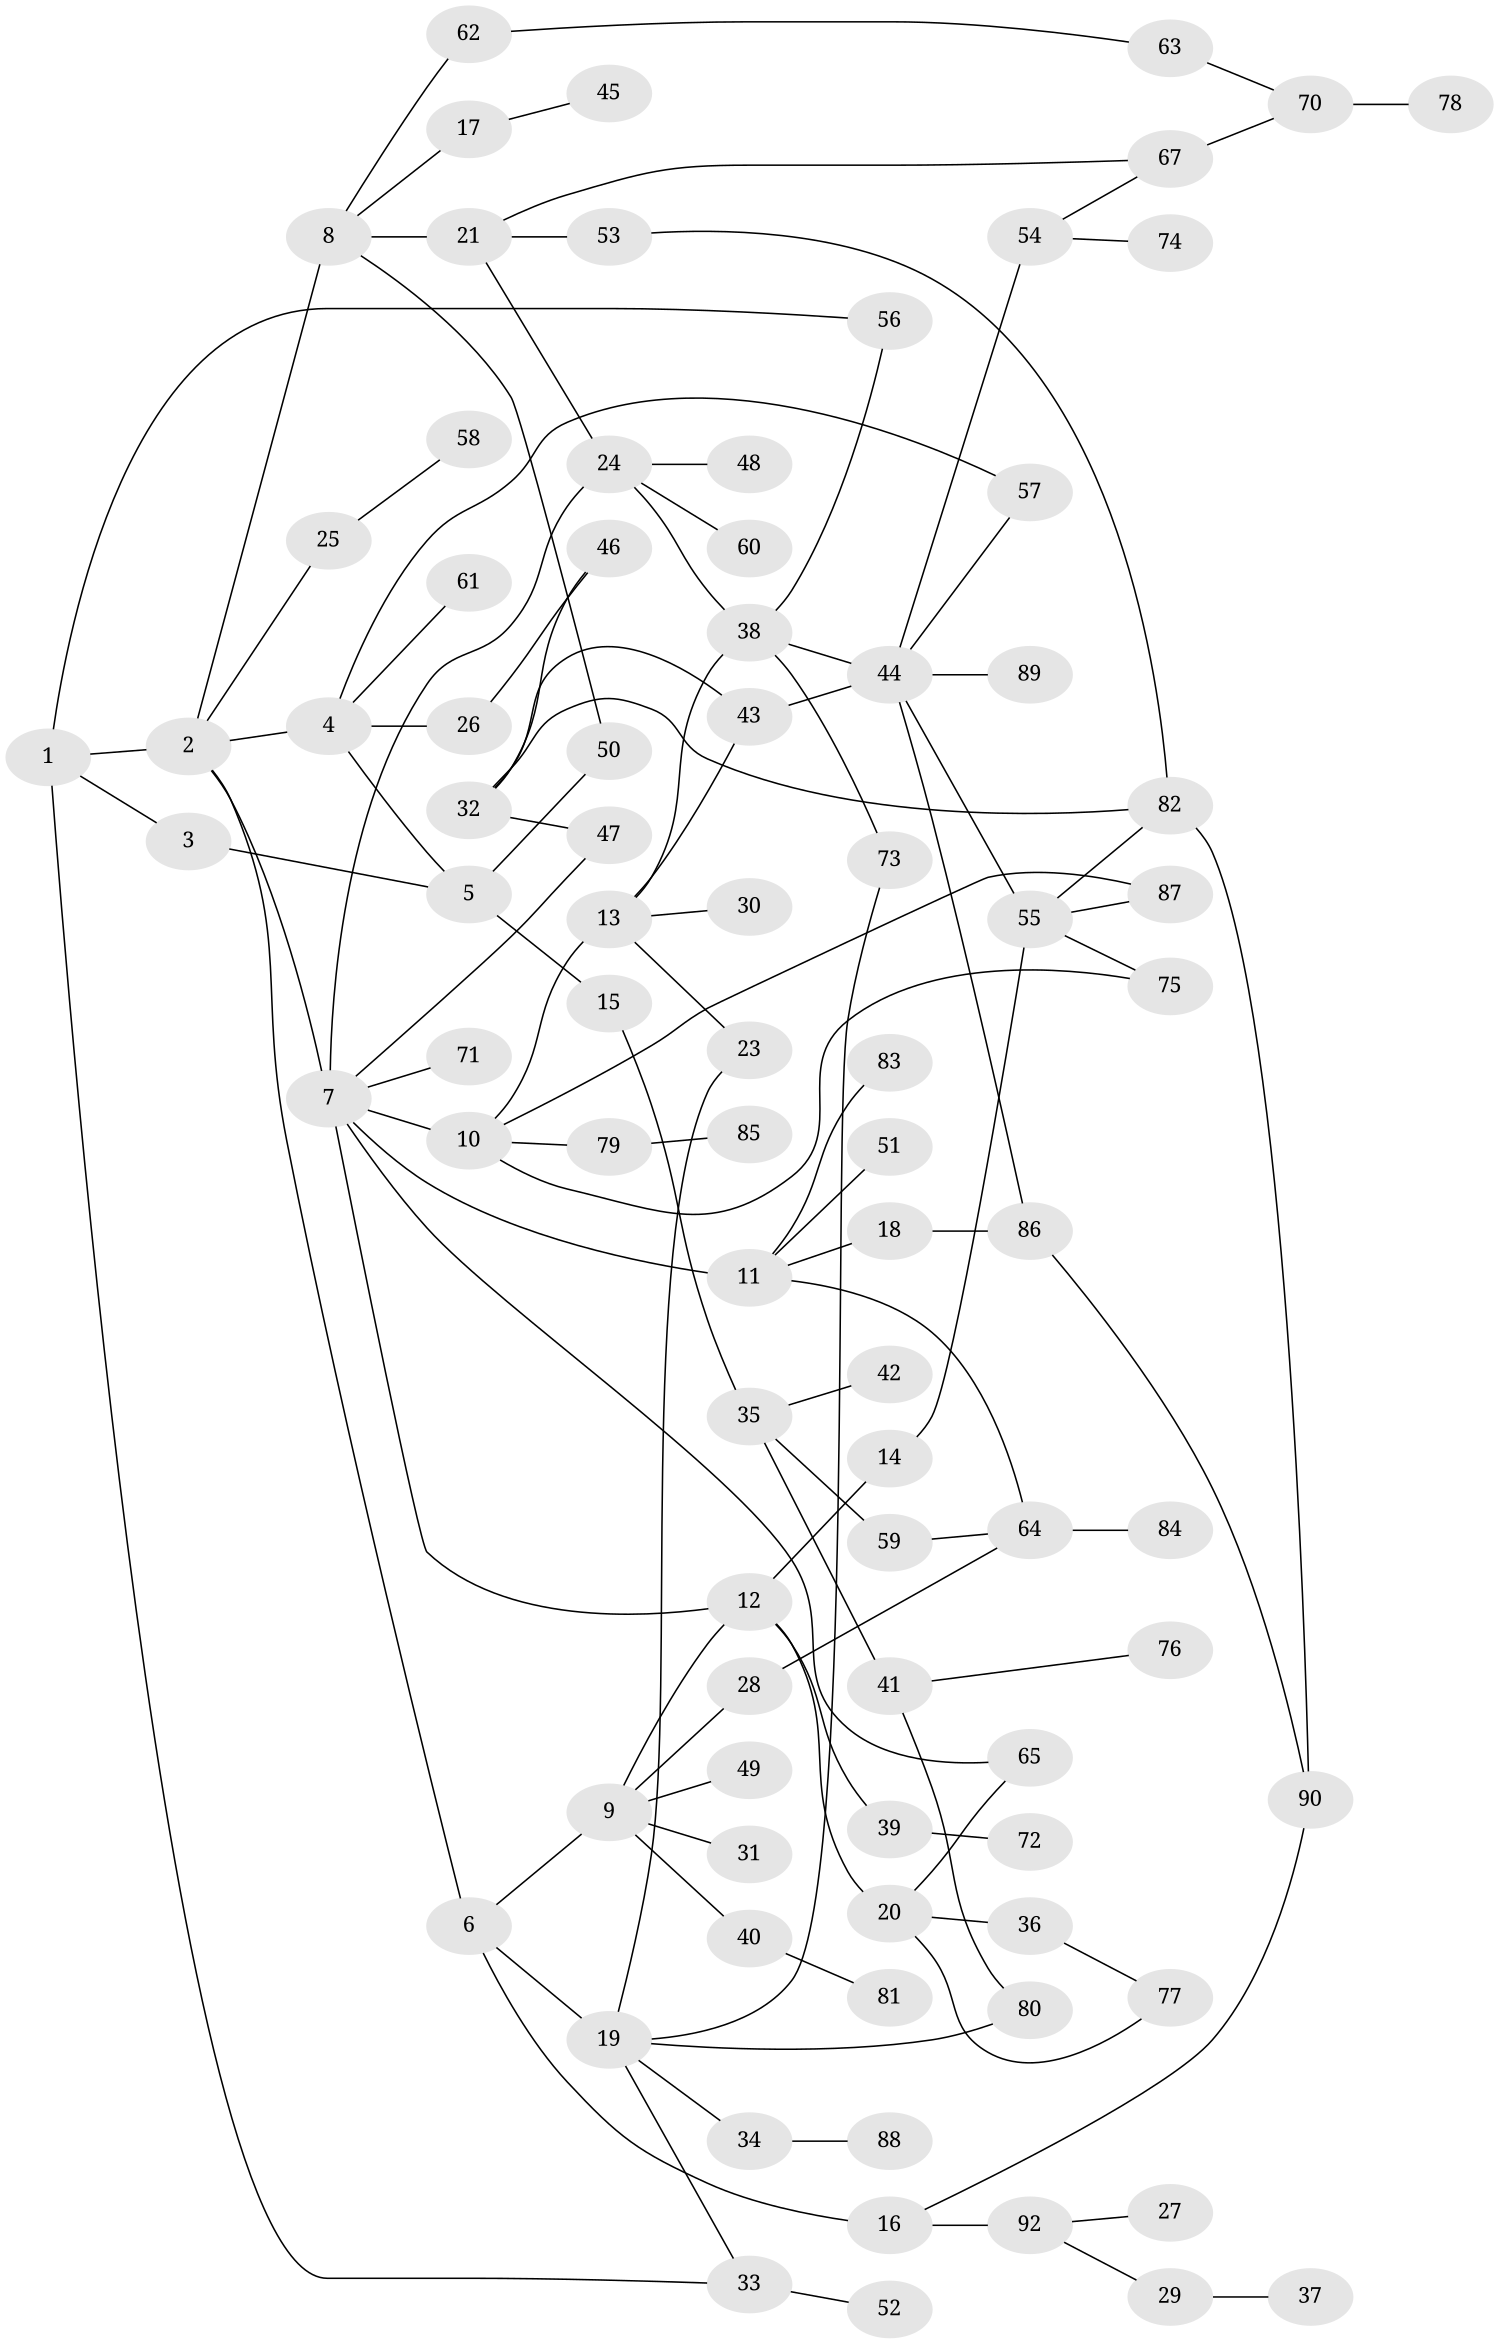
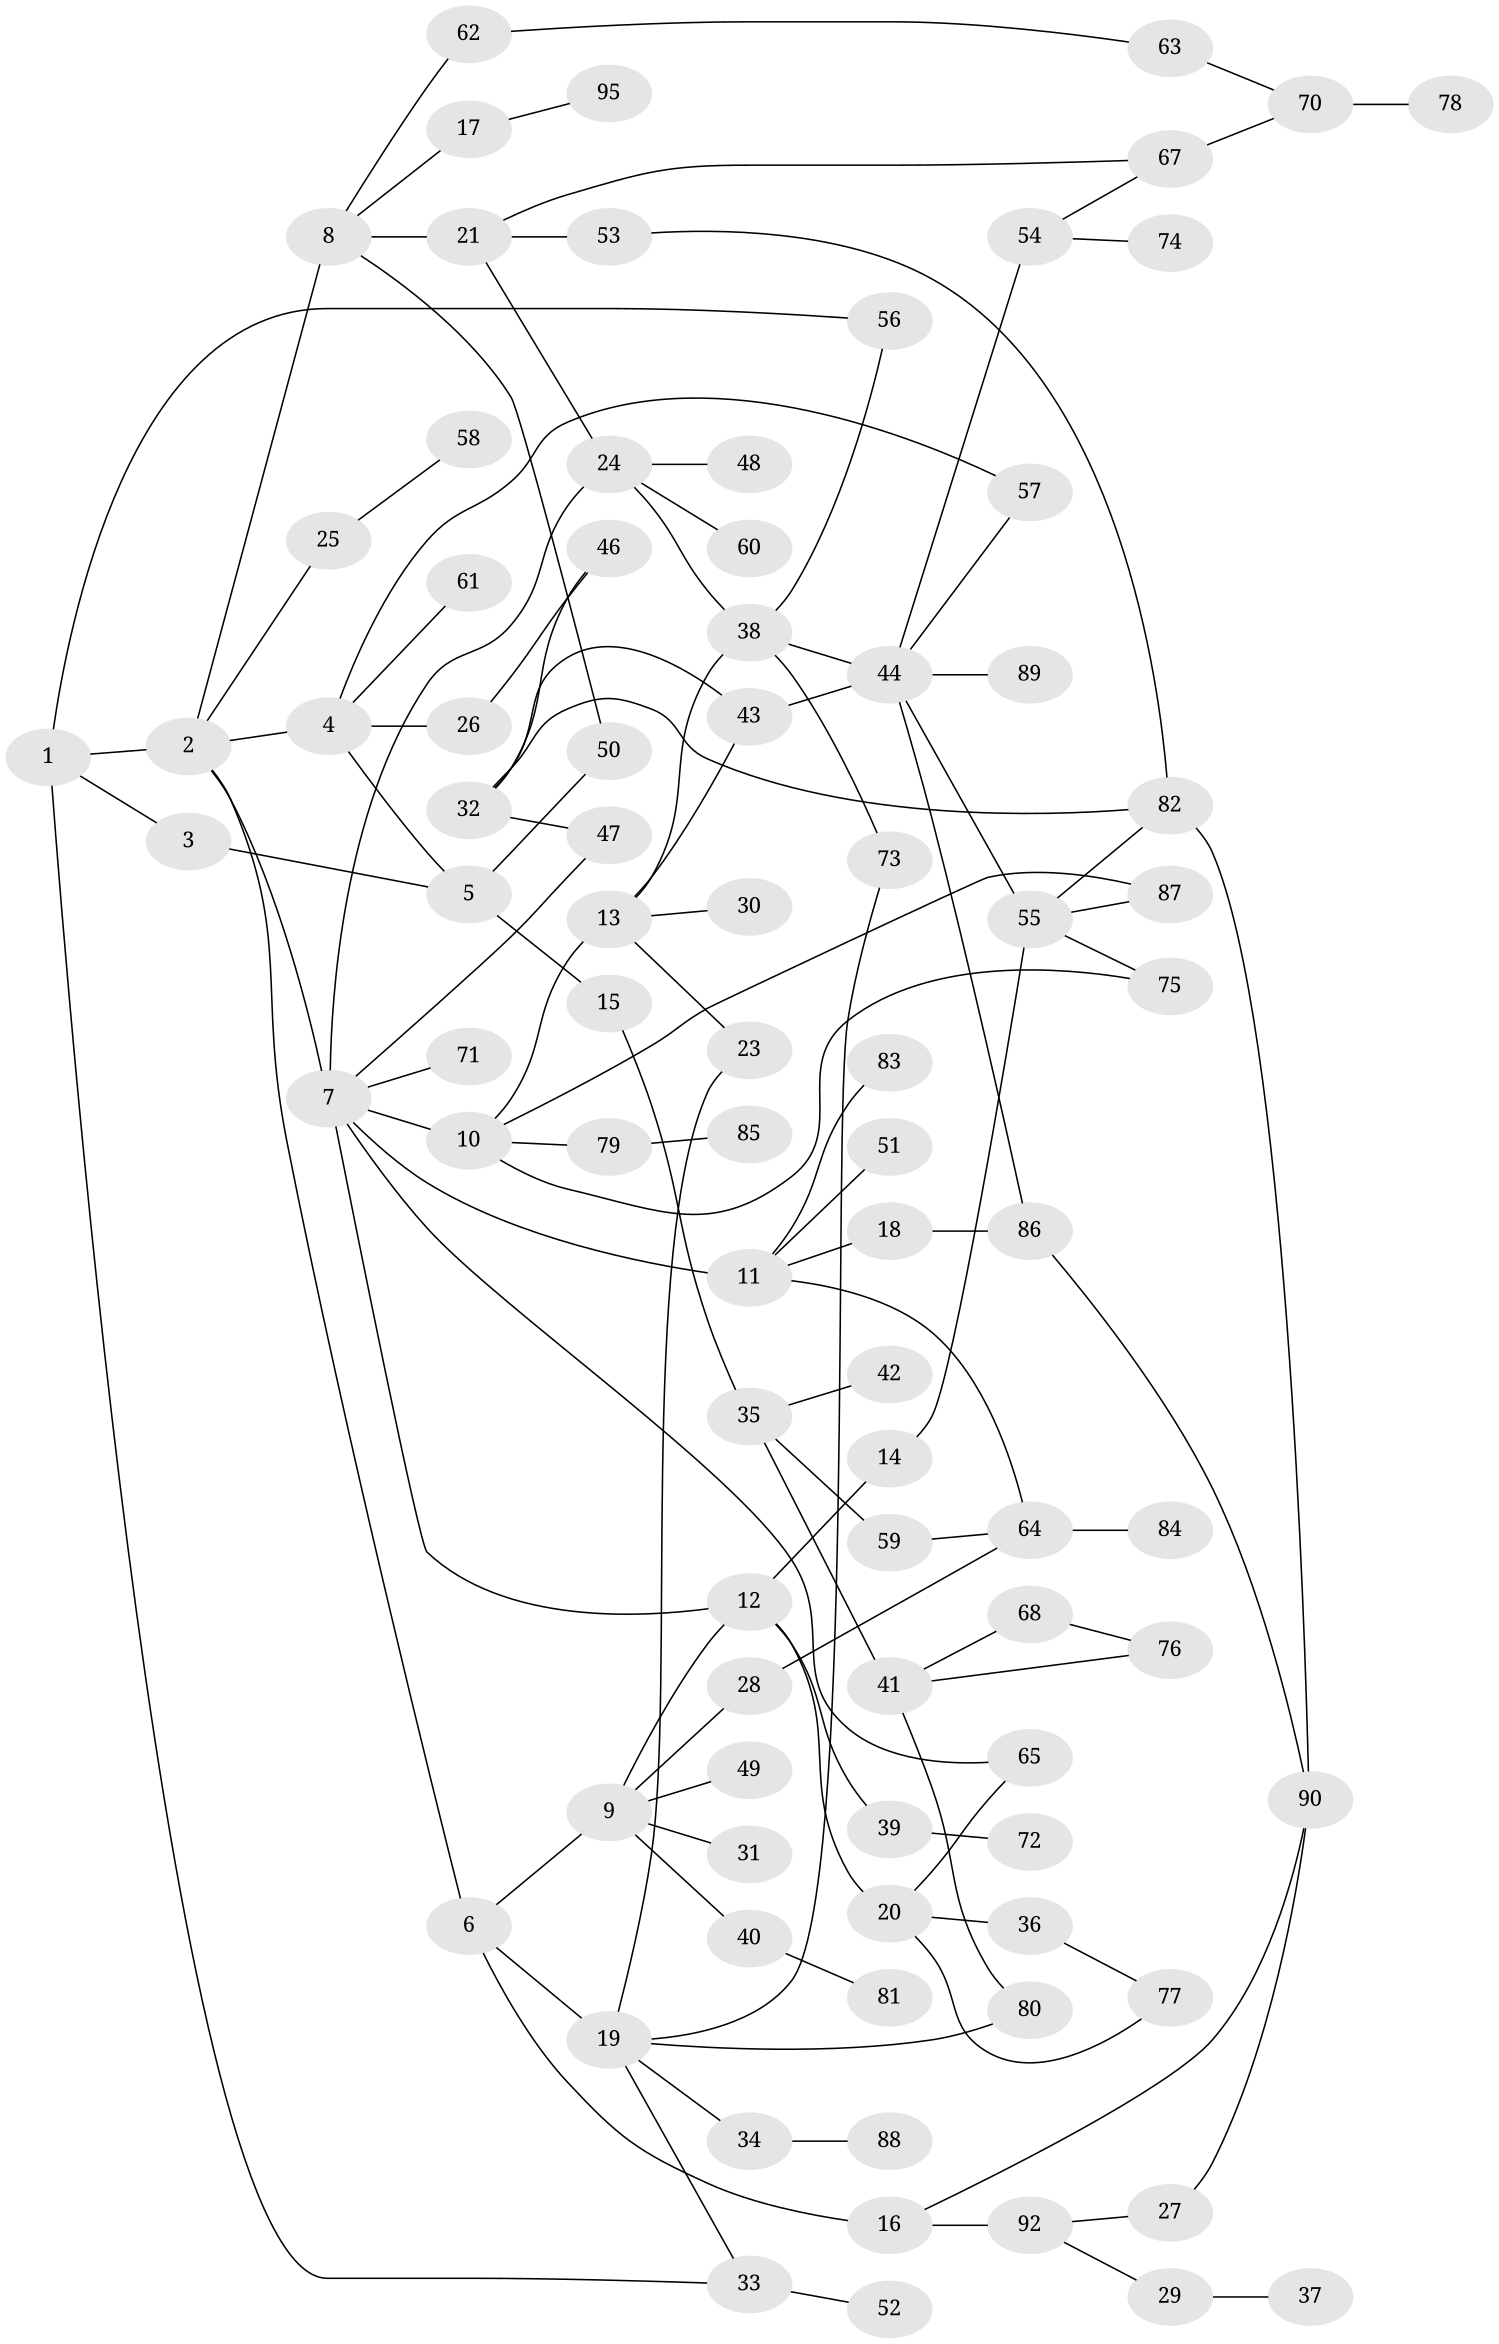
(609, 94) -> (609, 94)
none -> (1030, 1614)
none -> (1268, 2015)
